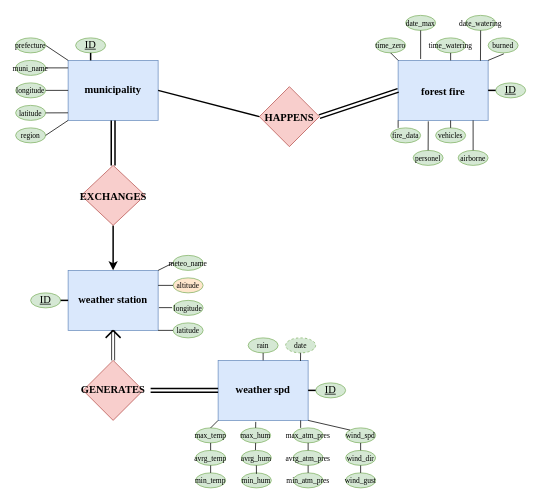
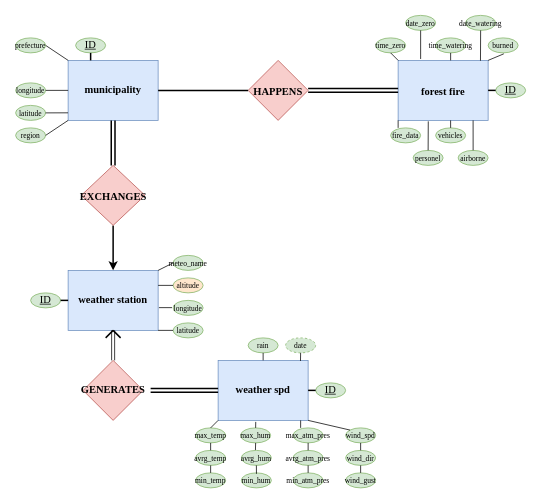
(420, 23) -> (420, 23)
(30, 68) -> none
(57, 68) -> none
(289, 117) -> (278, 90)
